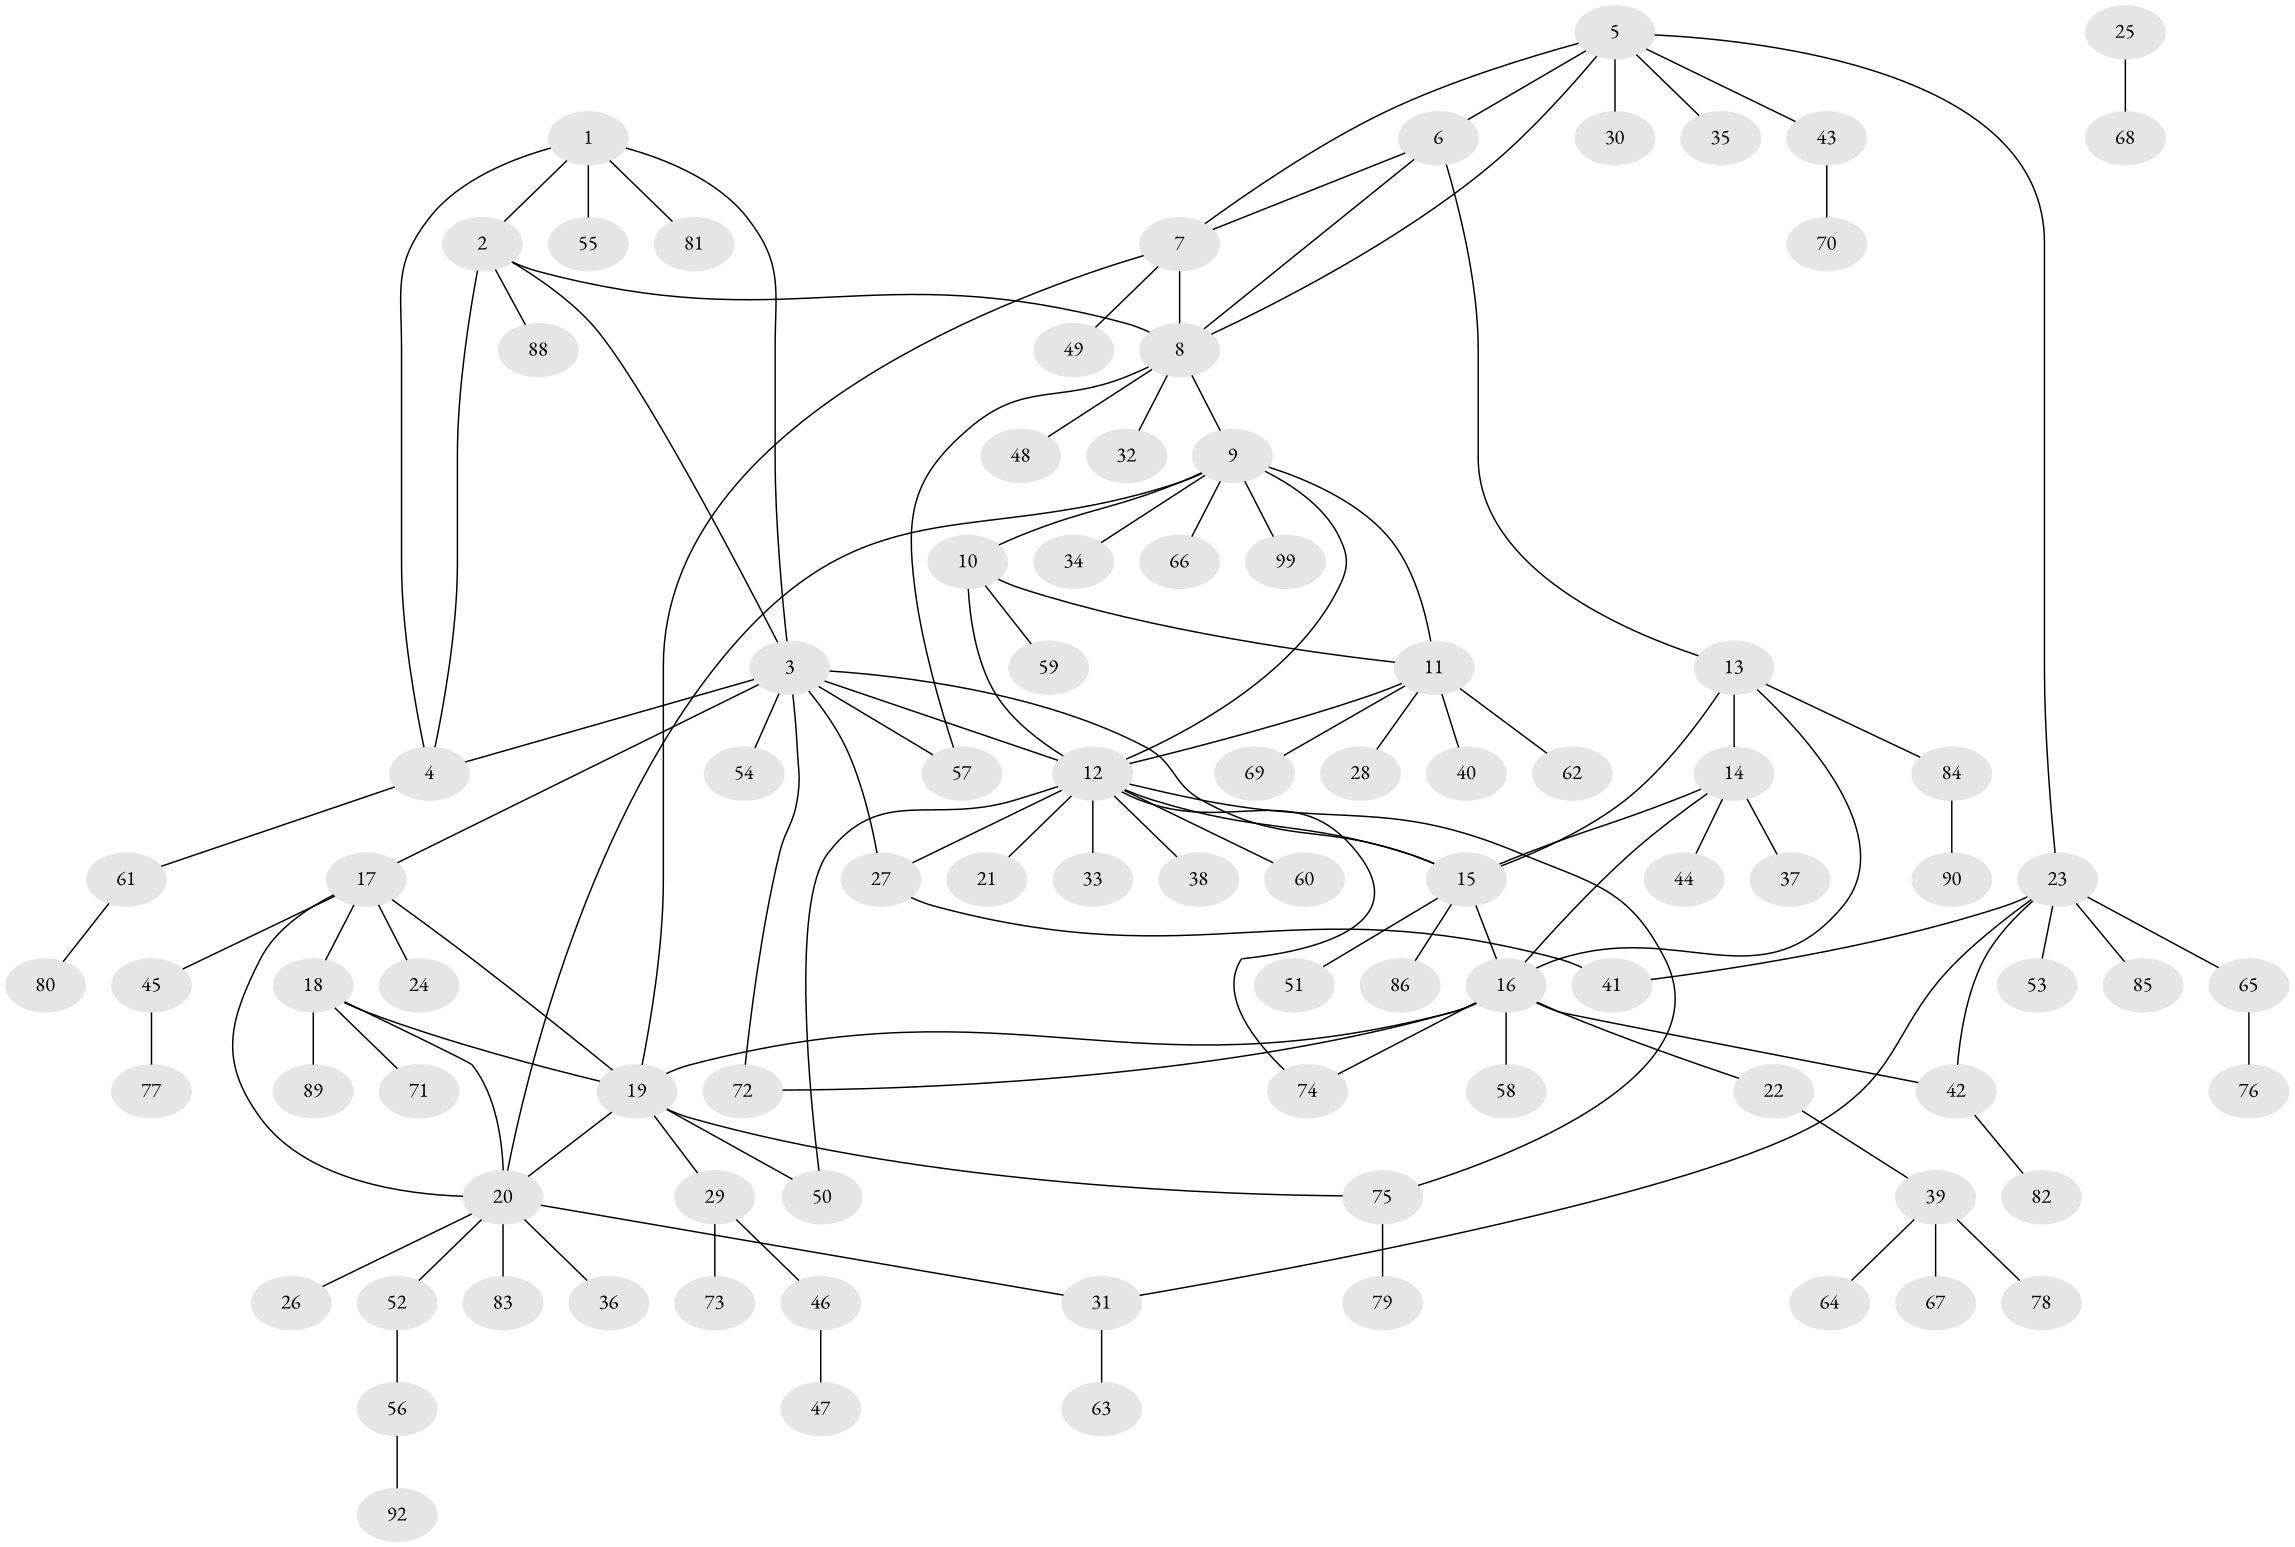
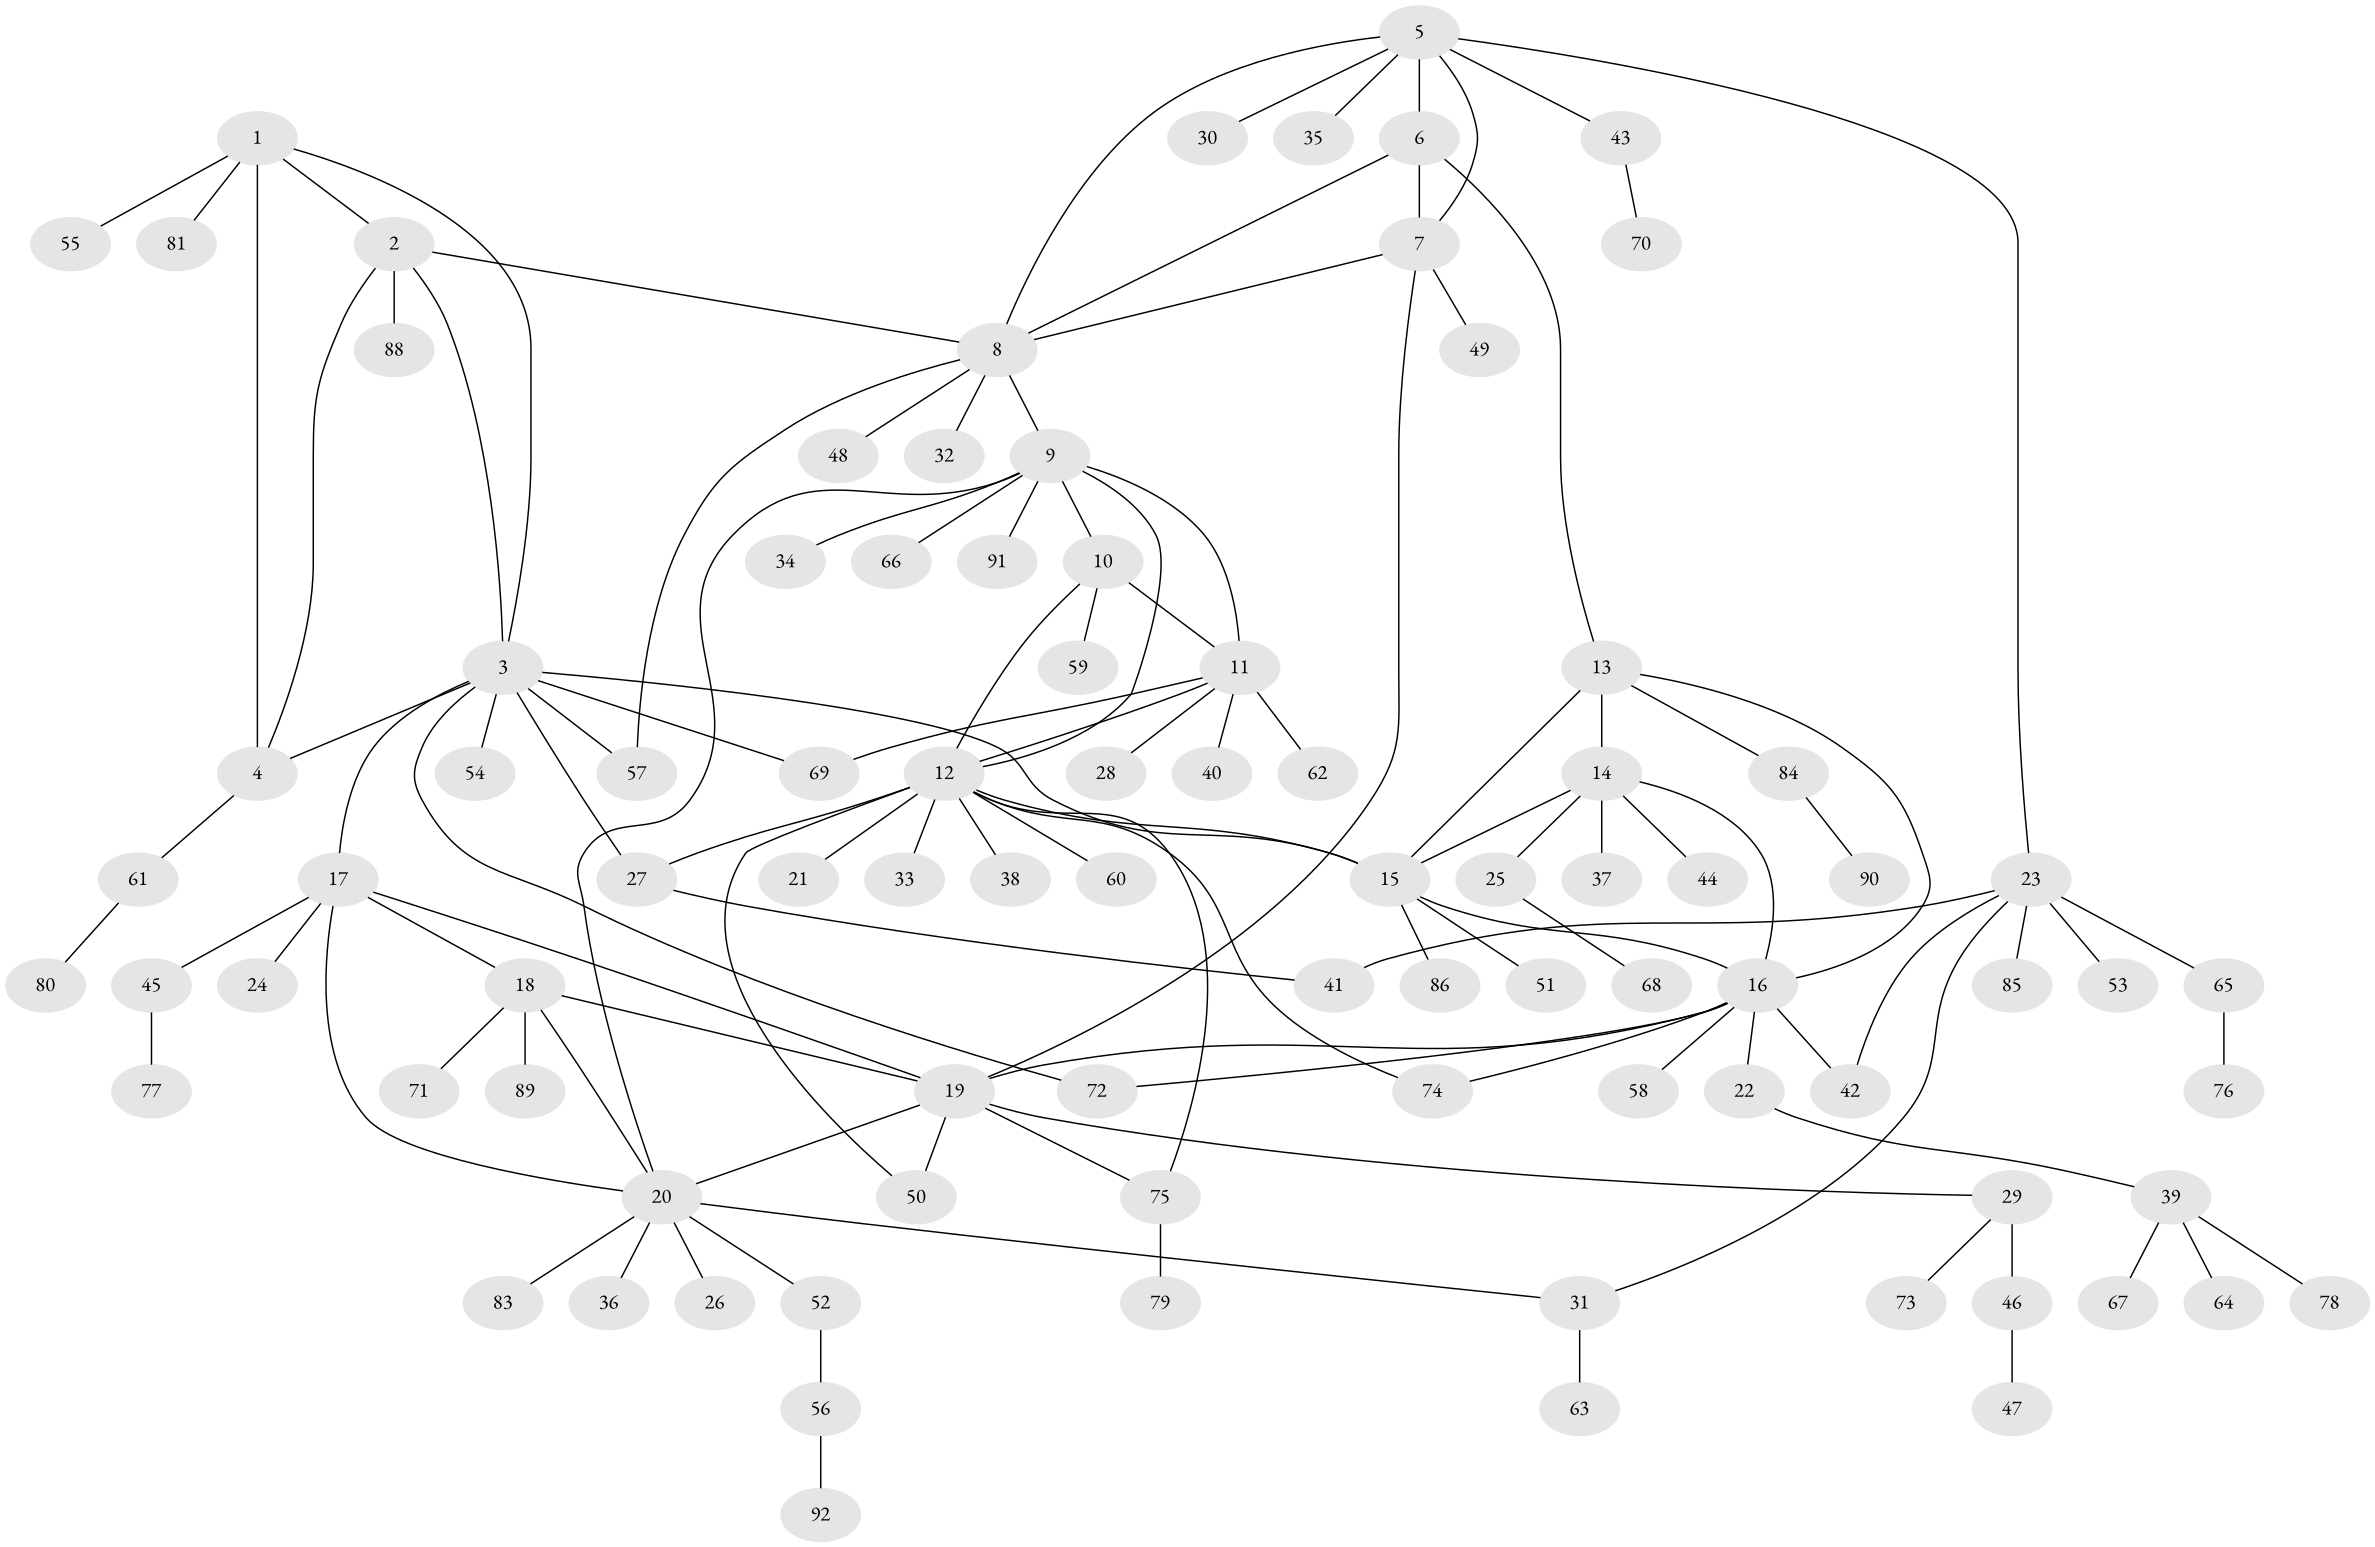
(1286, 562) -> (997, 562)
(930, 717) -> (661, 721)
none -> (1549, 826)
(2042, 1197) -> none
